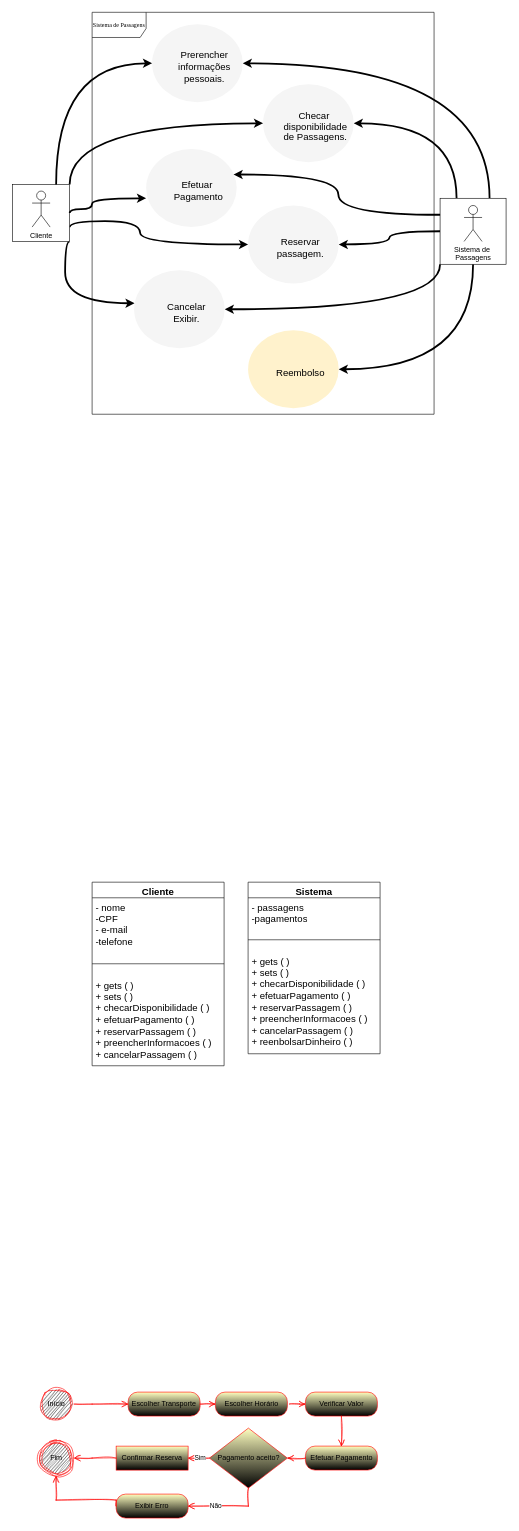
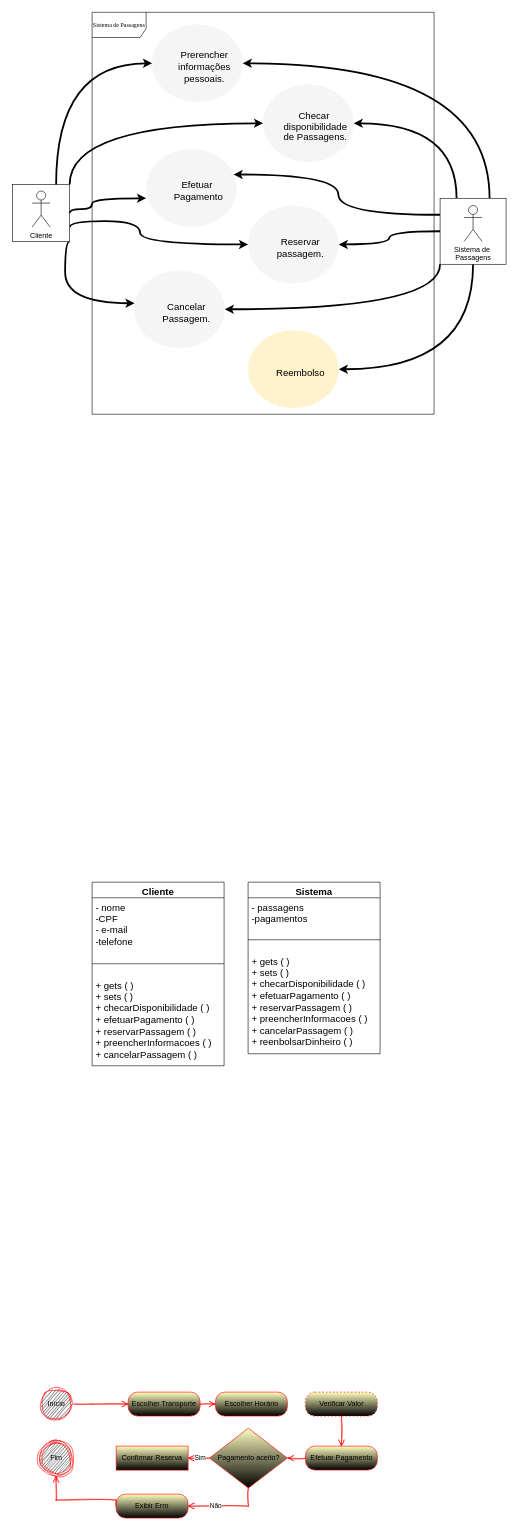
(179, 309) -> (179, 309)
(296, 1404) -> none
(341, 1404) -> (341, 1404)
(96, 1458) -> none
